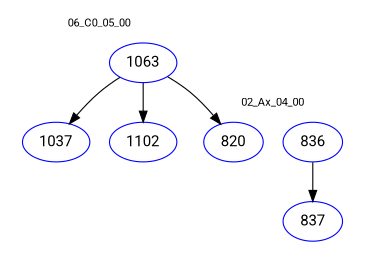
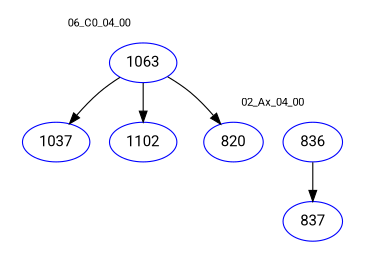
(100, 24) -> (100, 24)
